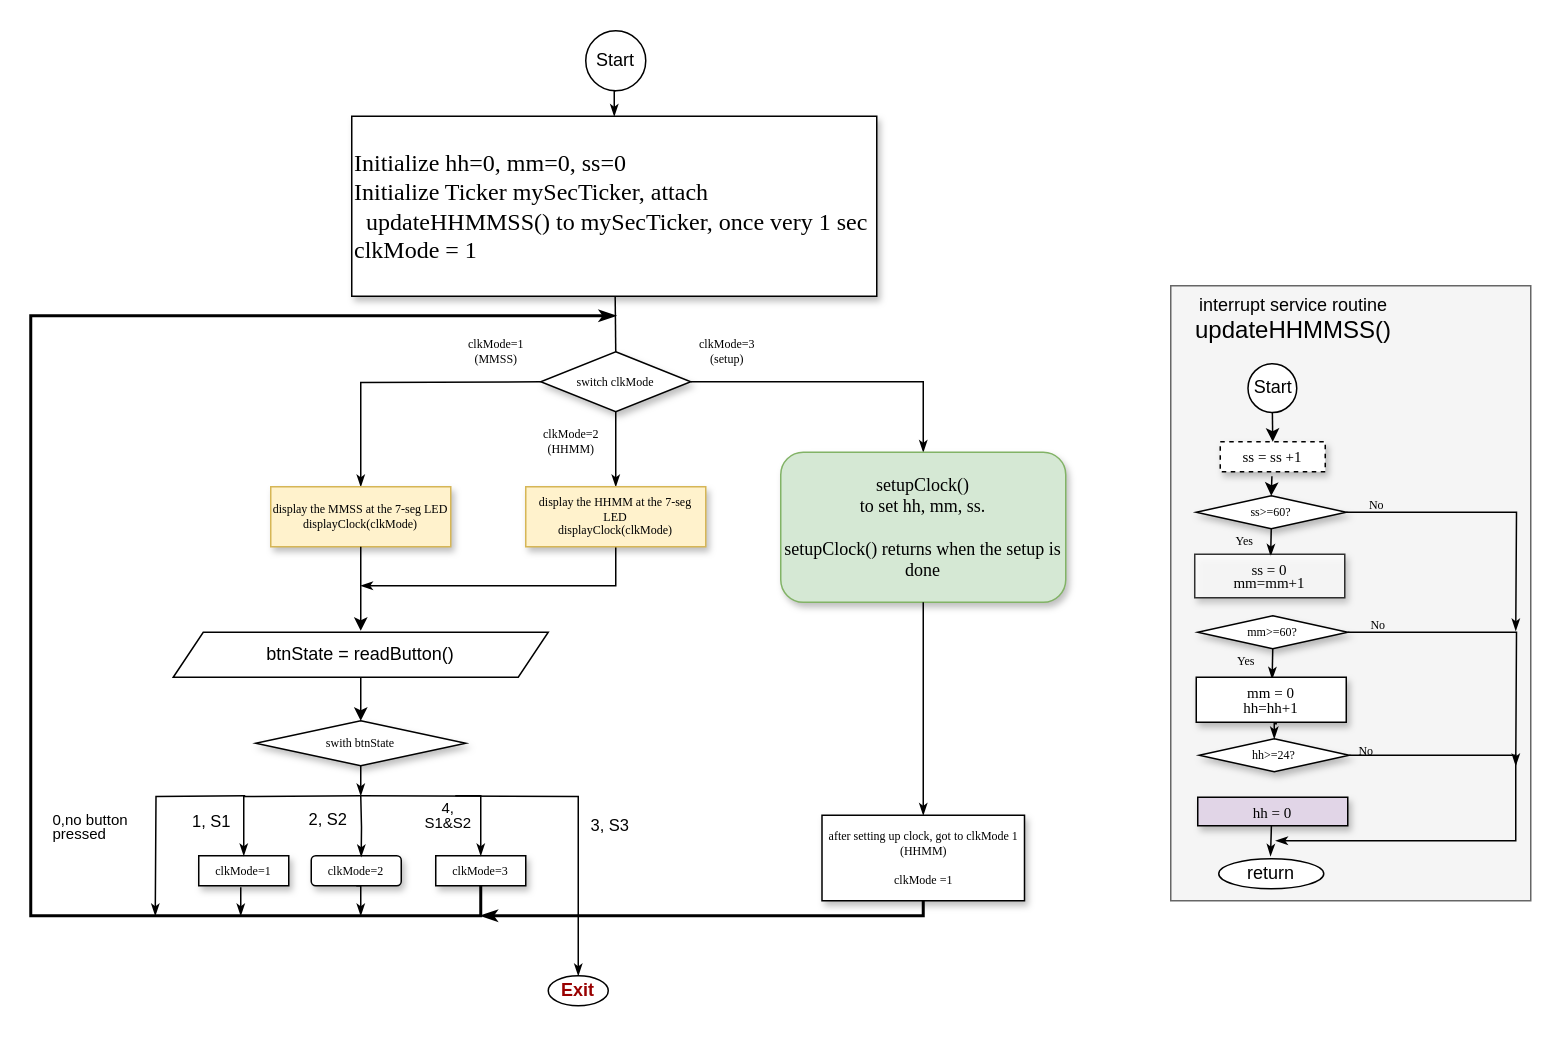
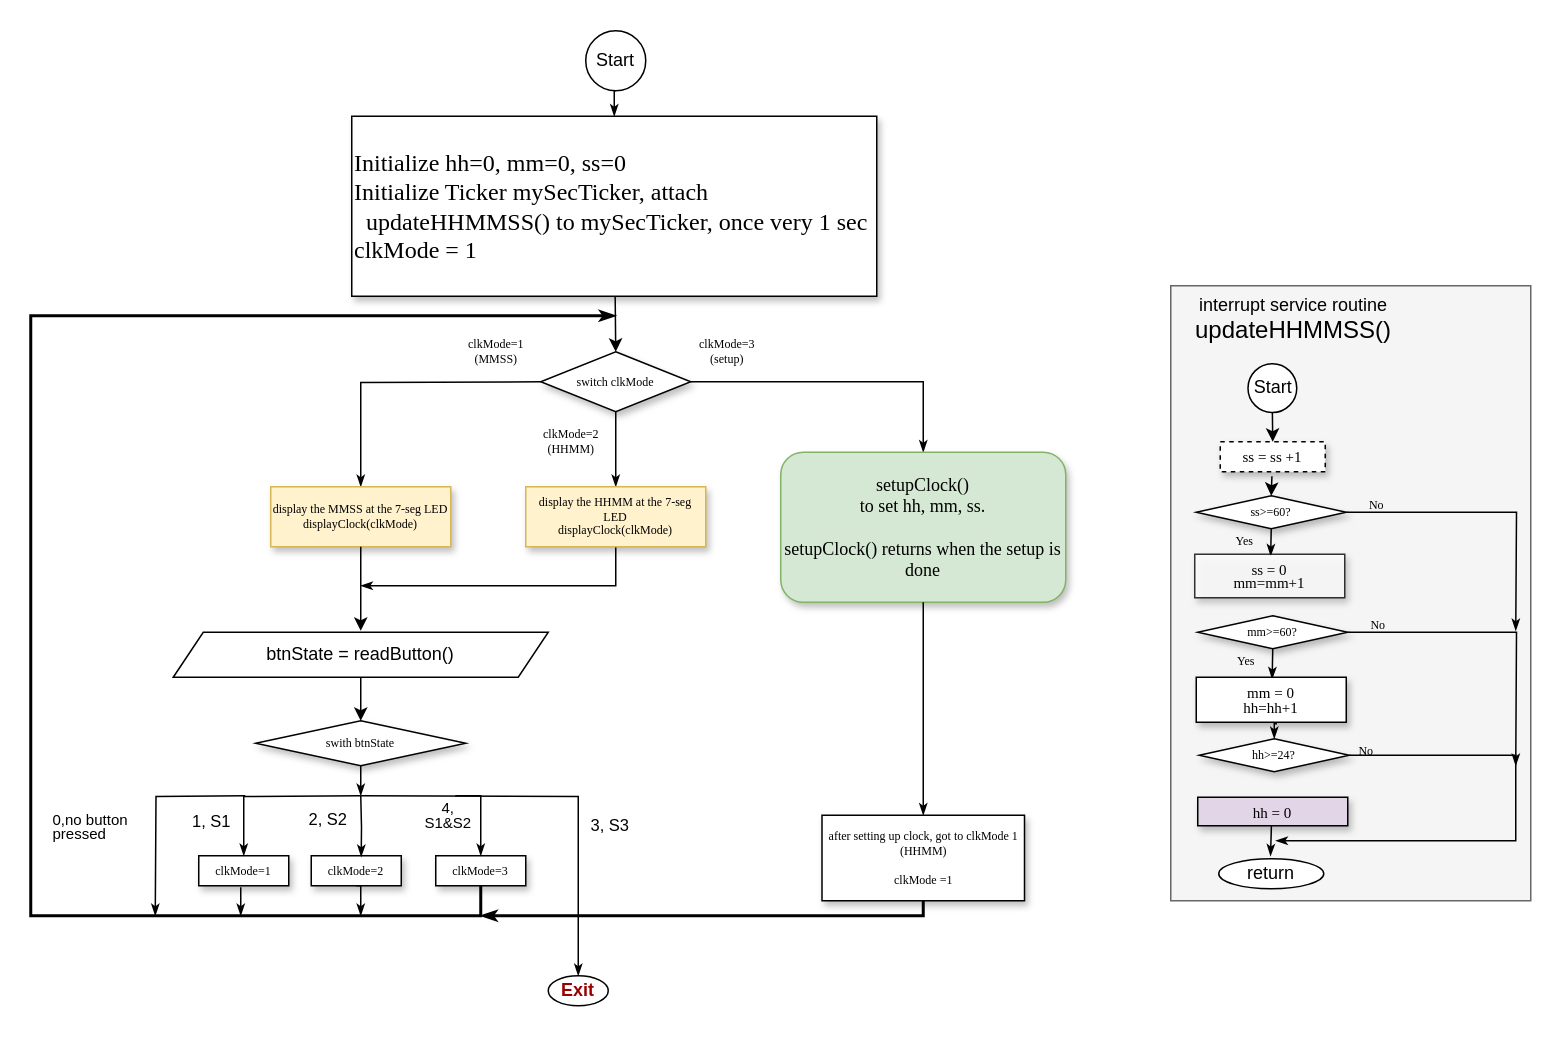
(616, 344) -> (616, 340)
(356, 871) -> (356, 871)
